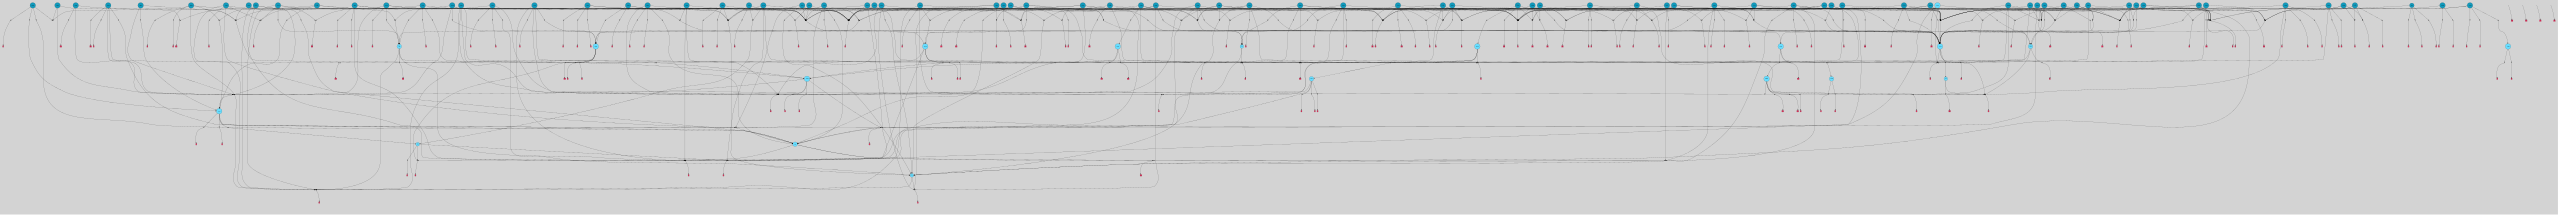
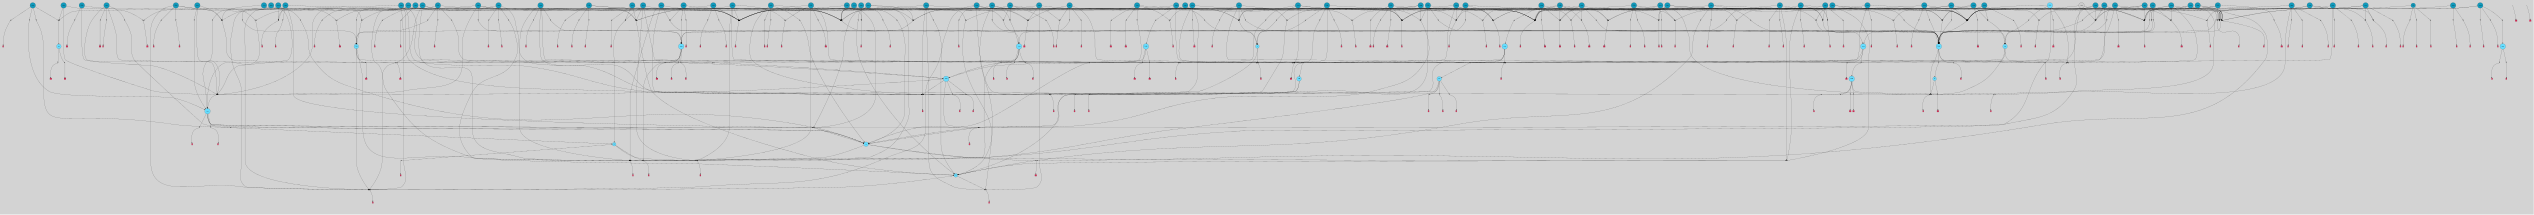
(2037, 5) -> (2081, 5)
none -> (59, 46)
